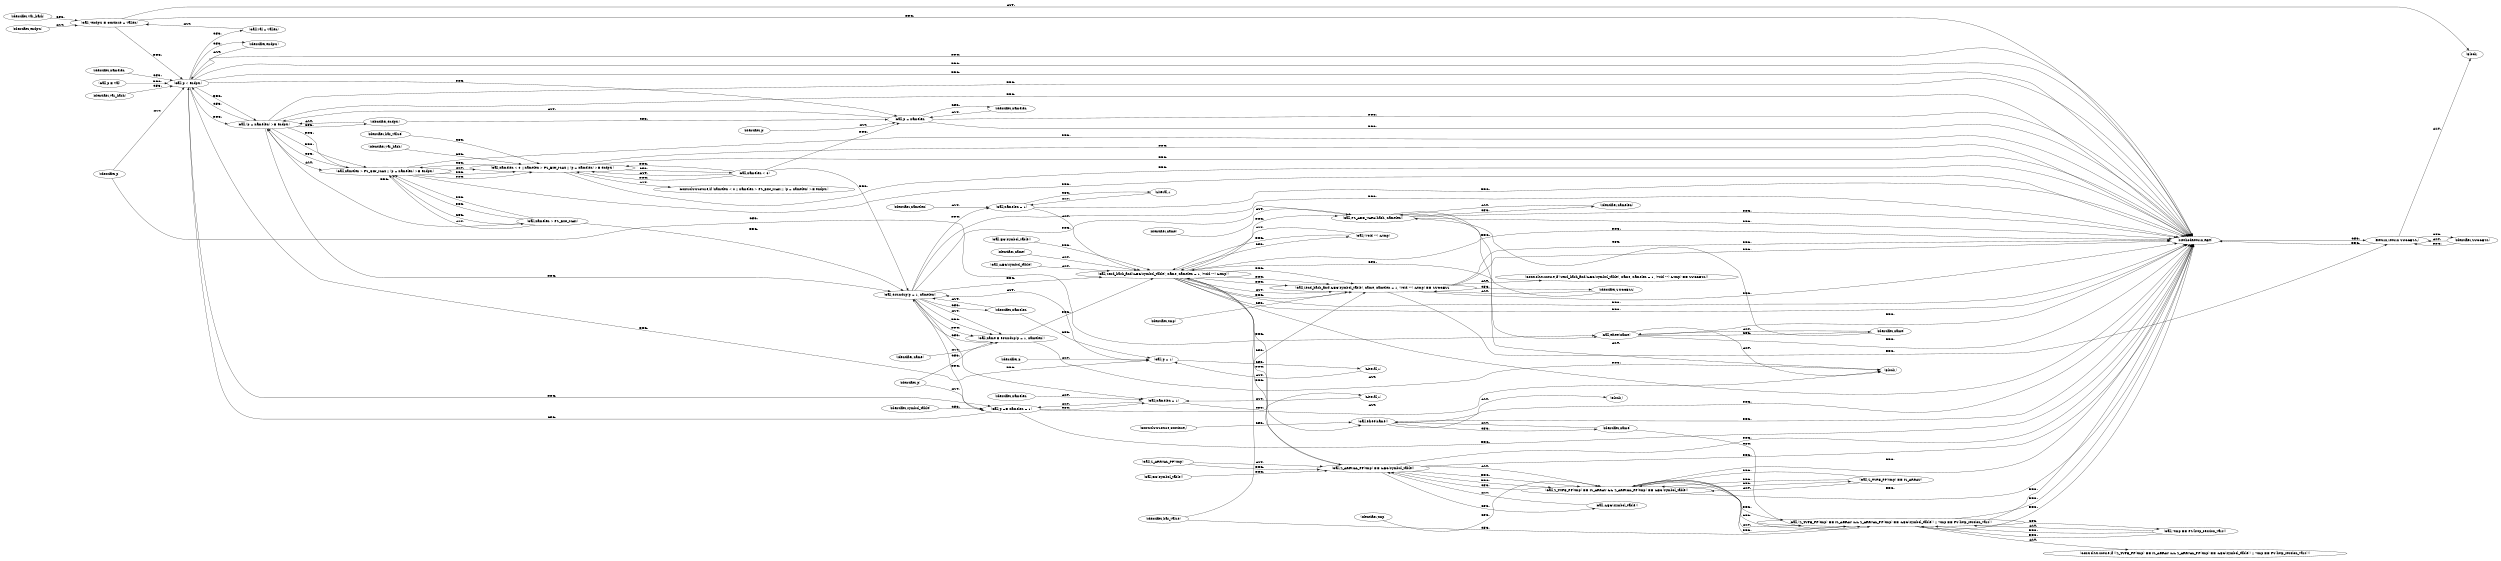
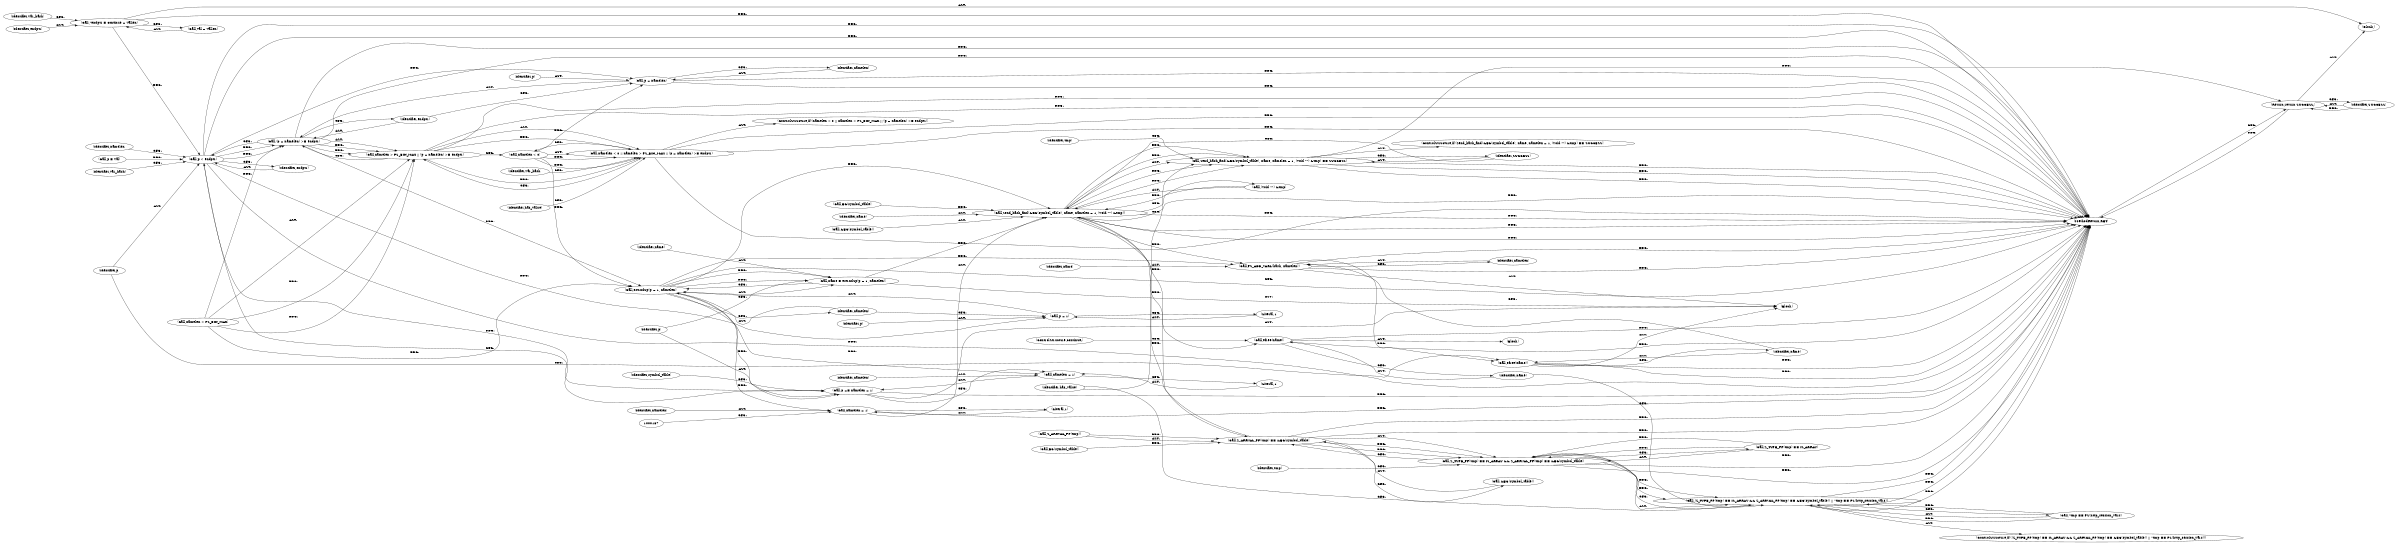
(207, 46) -> (161, 26)
(1373, 197) -> (1269, 279)
(450, 215) -> (491, 155)
none -> (651, 423)
